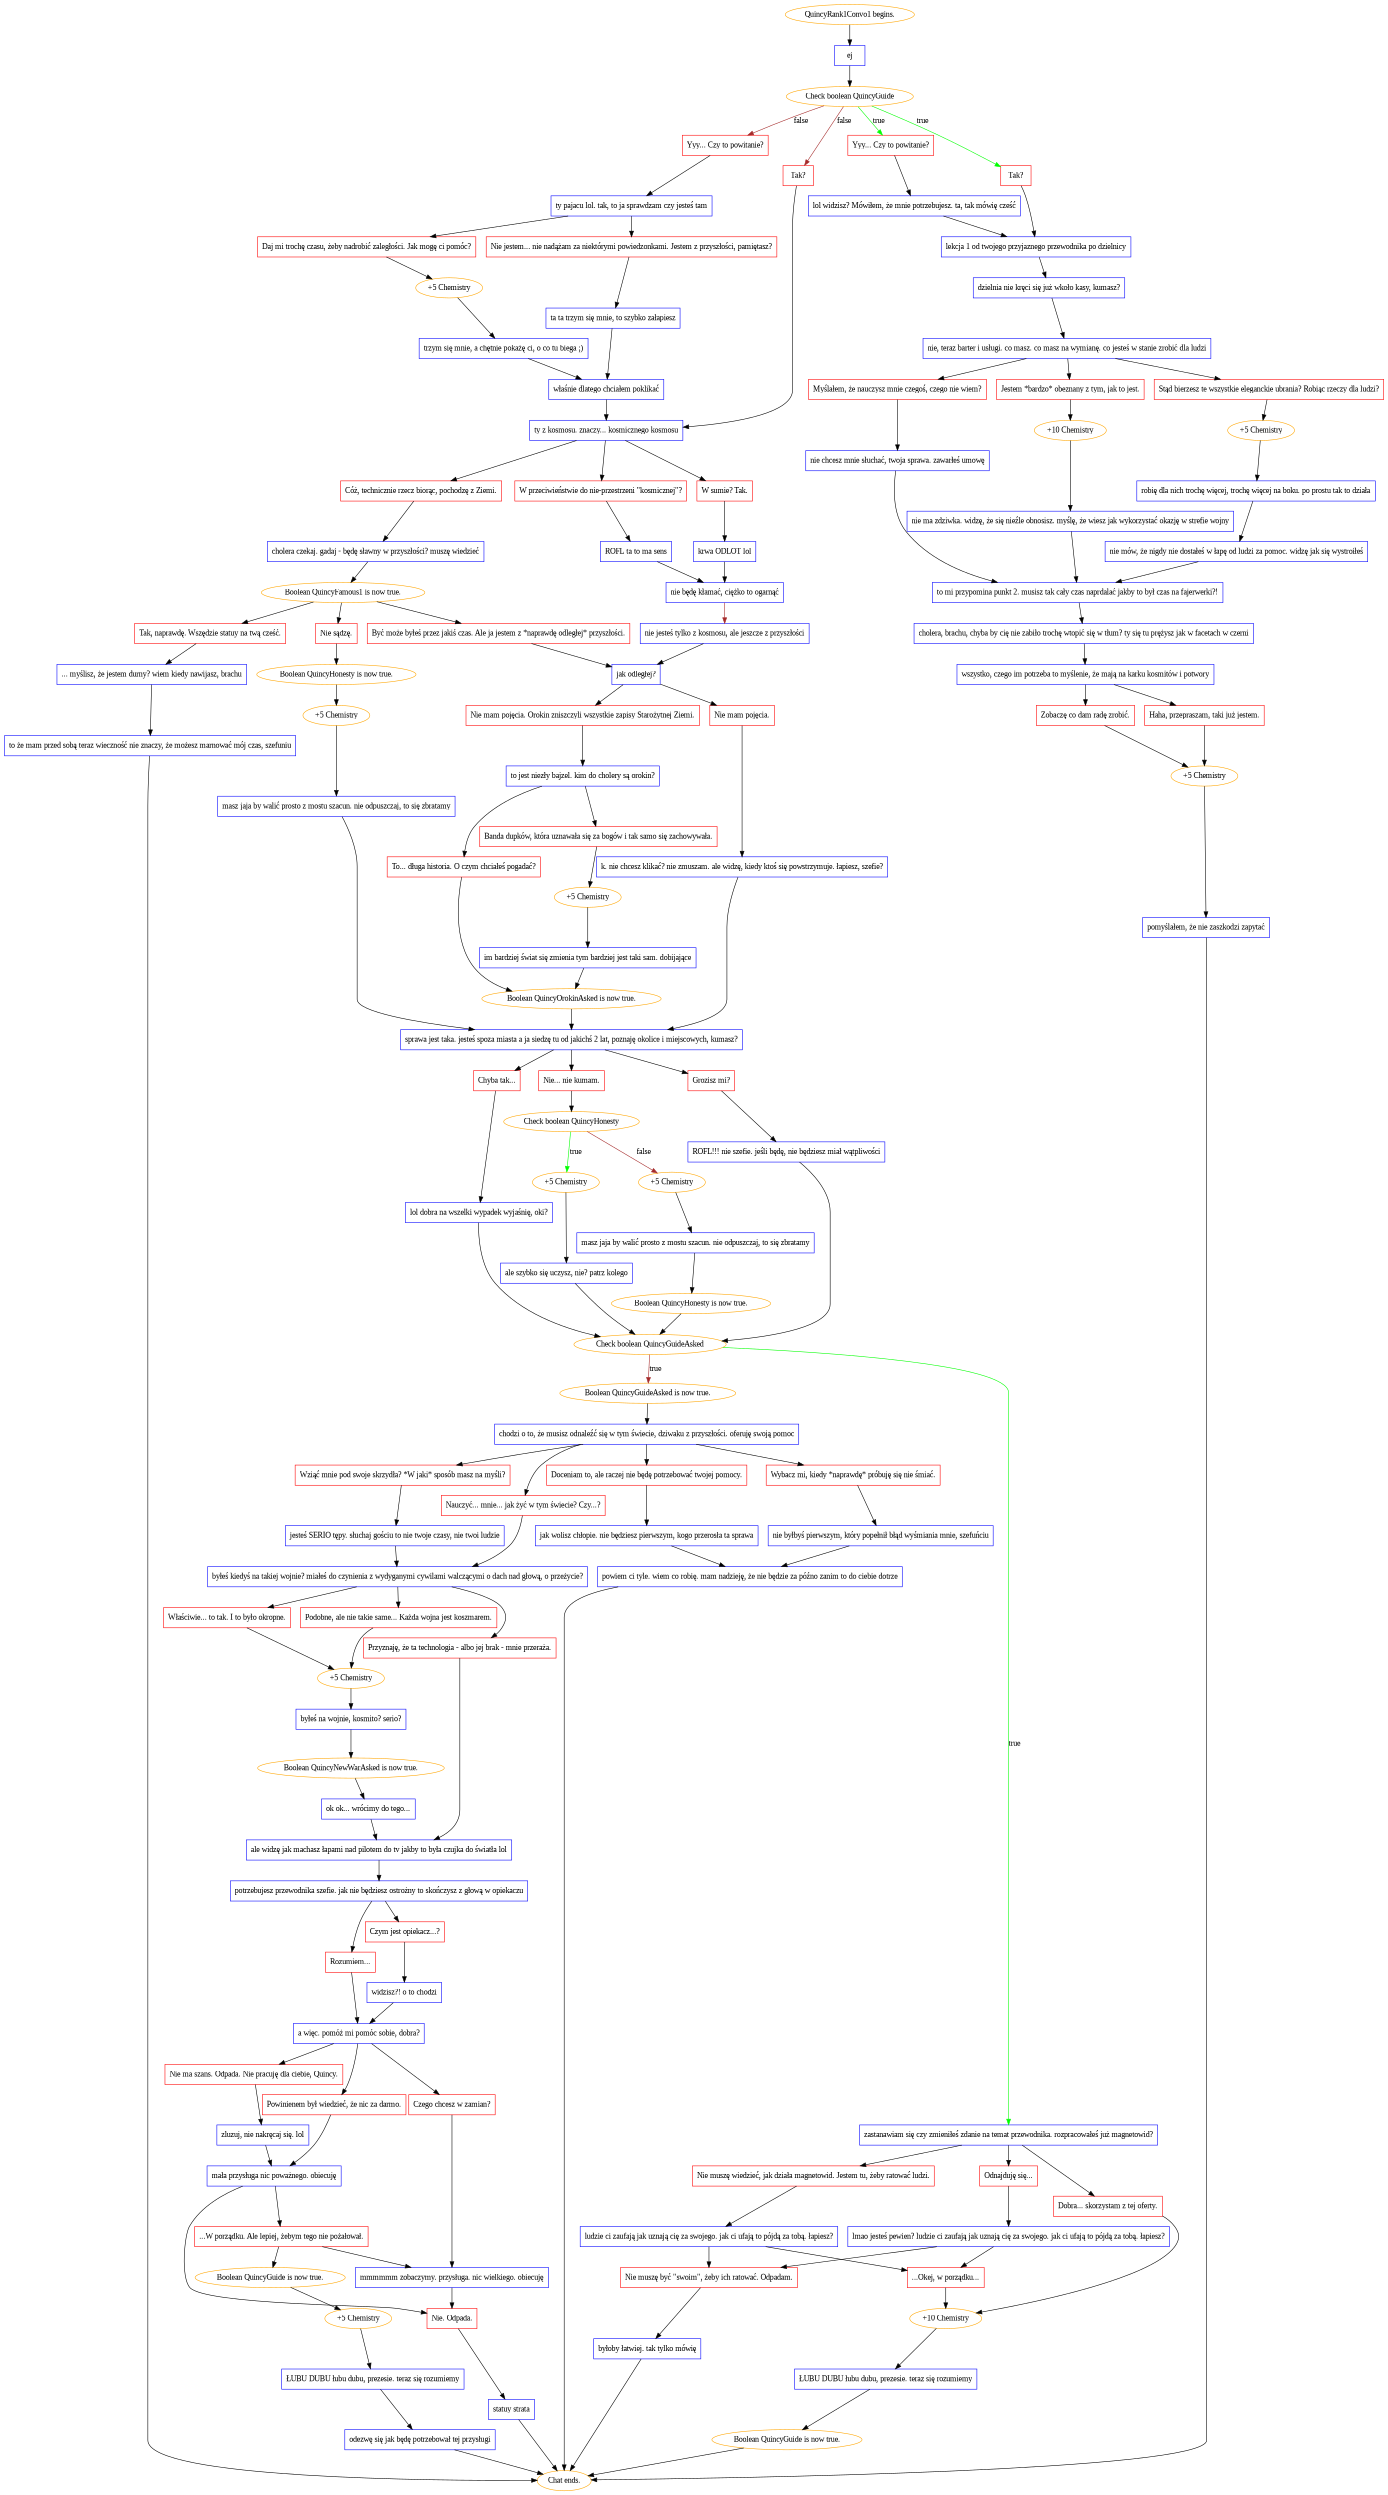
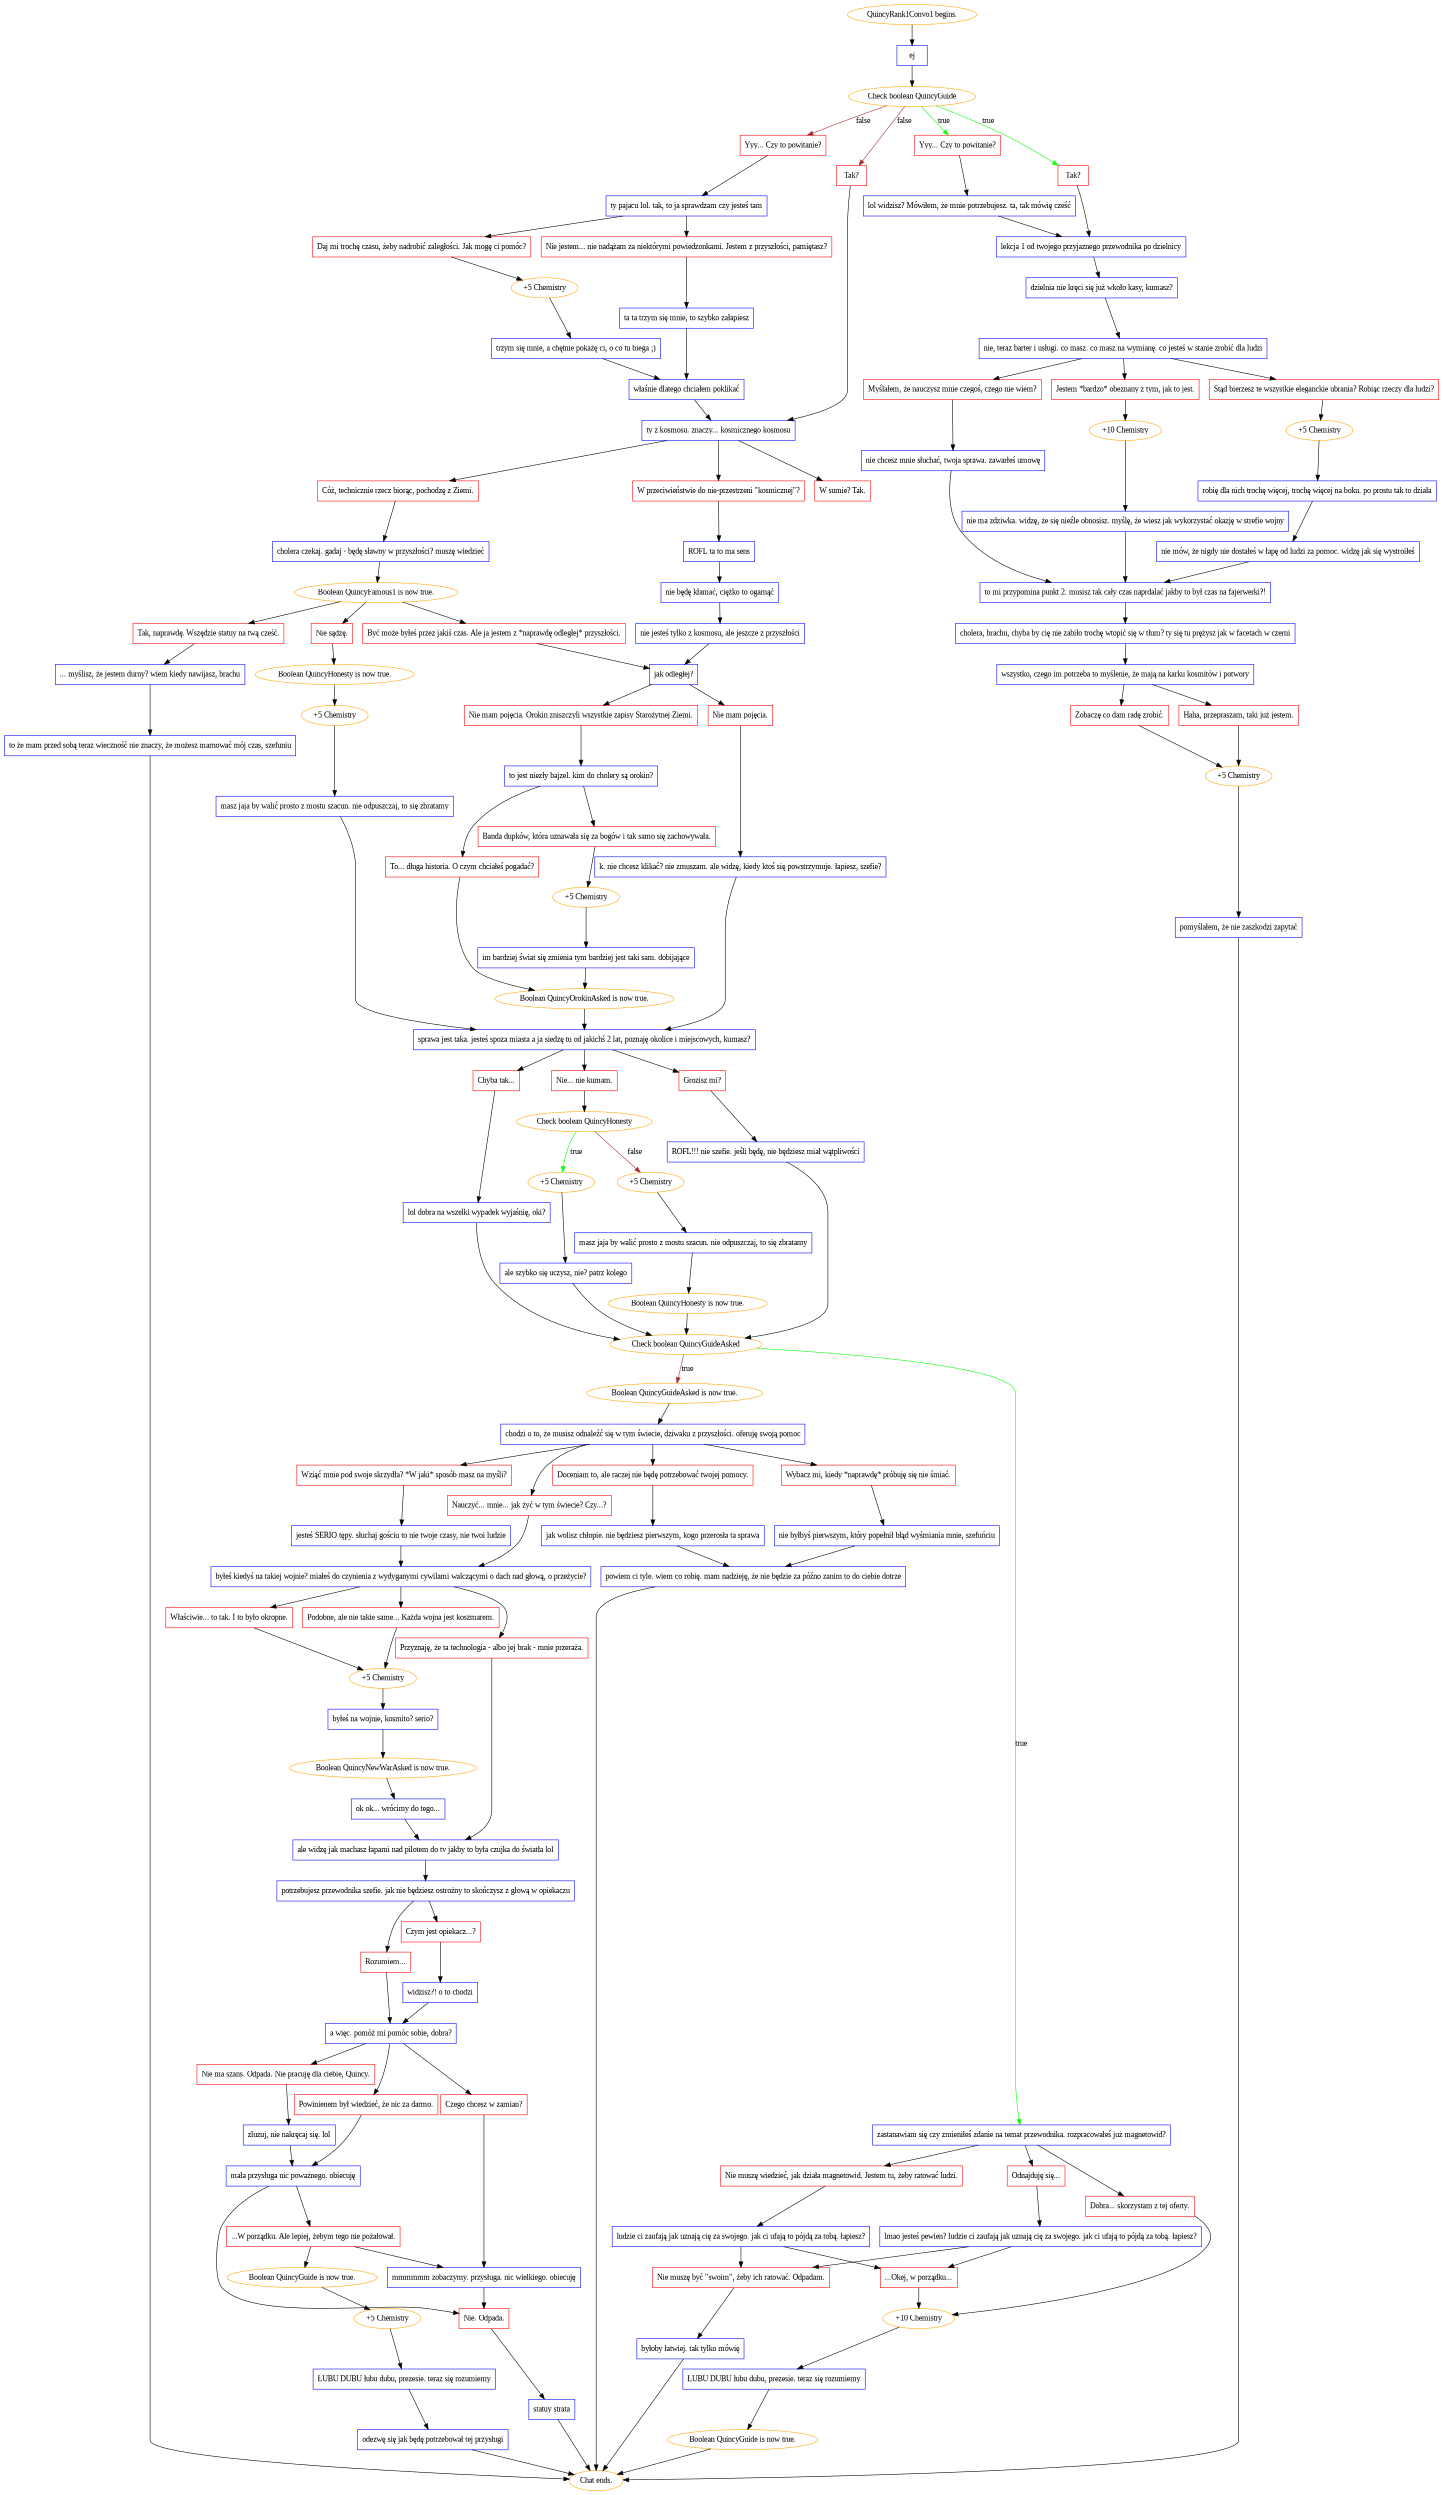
(725, 552) -> none
(725, 610) -> (720, 610)
